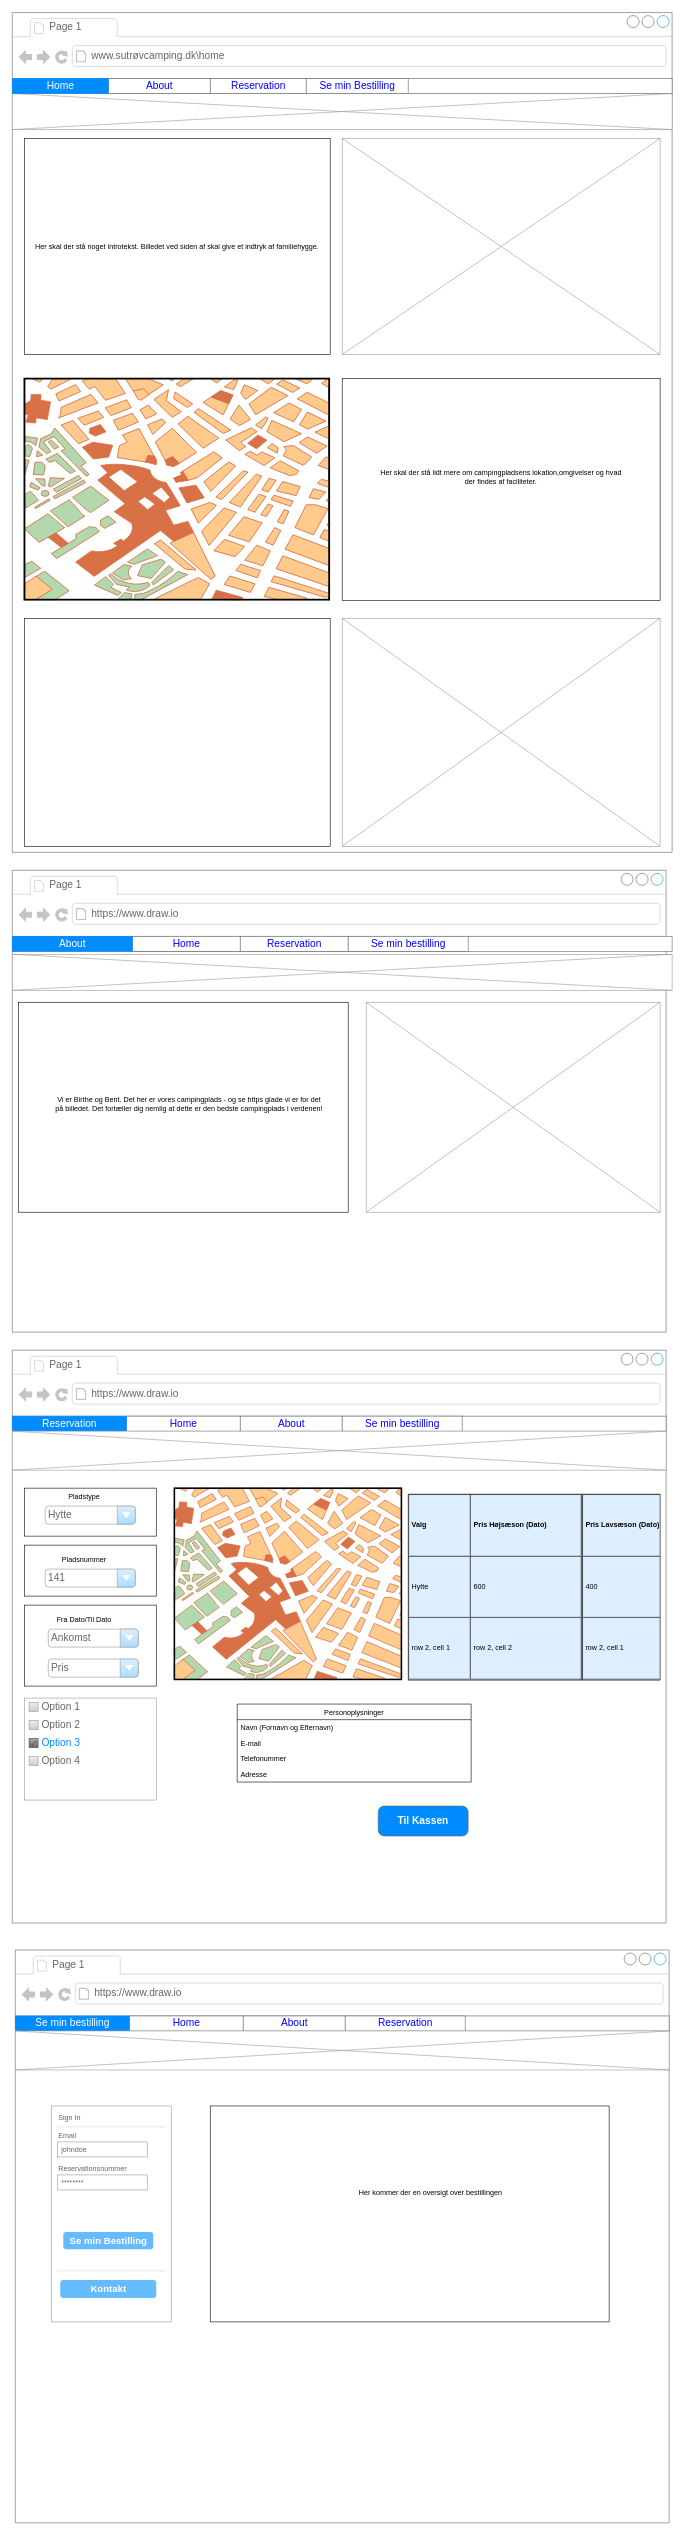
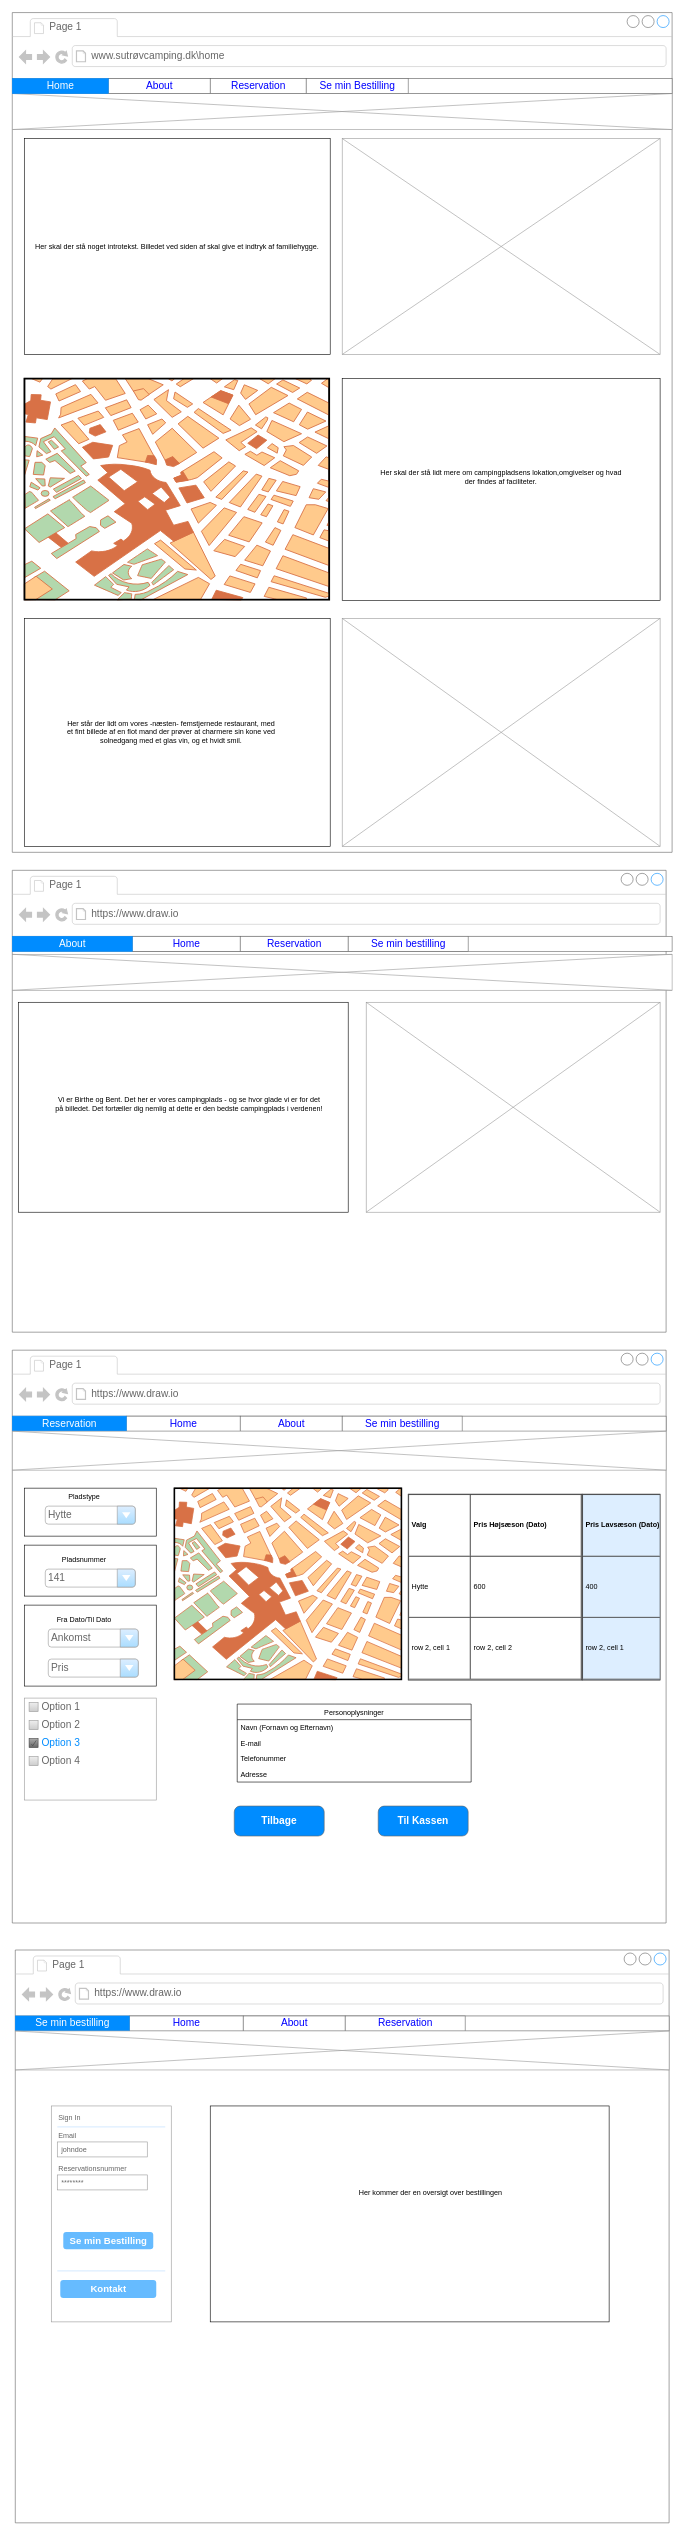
none -> (171, 732)
(189, 1104) -> (189, 1104)
(495, 1587) -> (495, 1587)
none -> (279, 1821)
